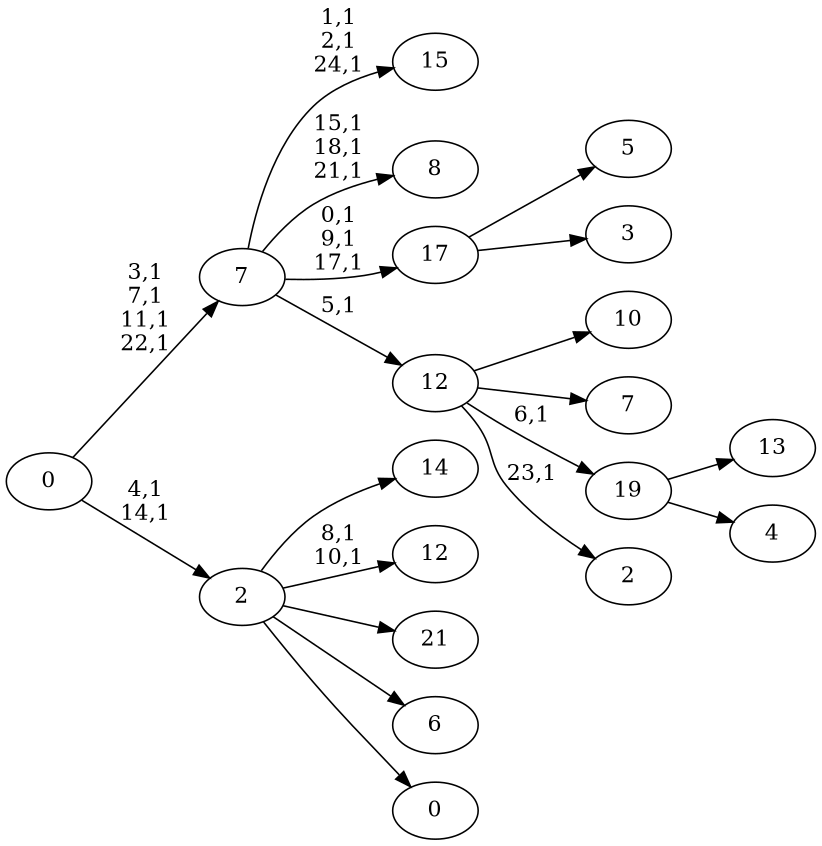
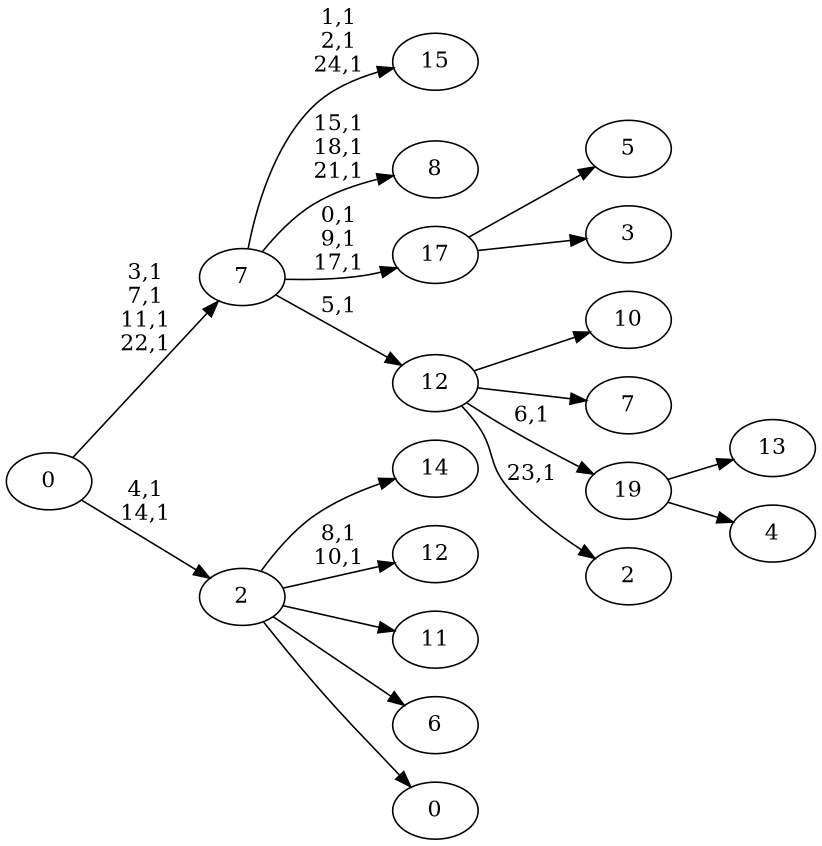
(435, 640) -> (435, 640)
